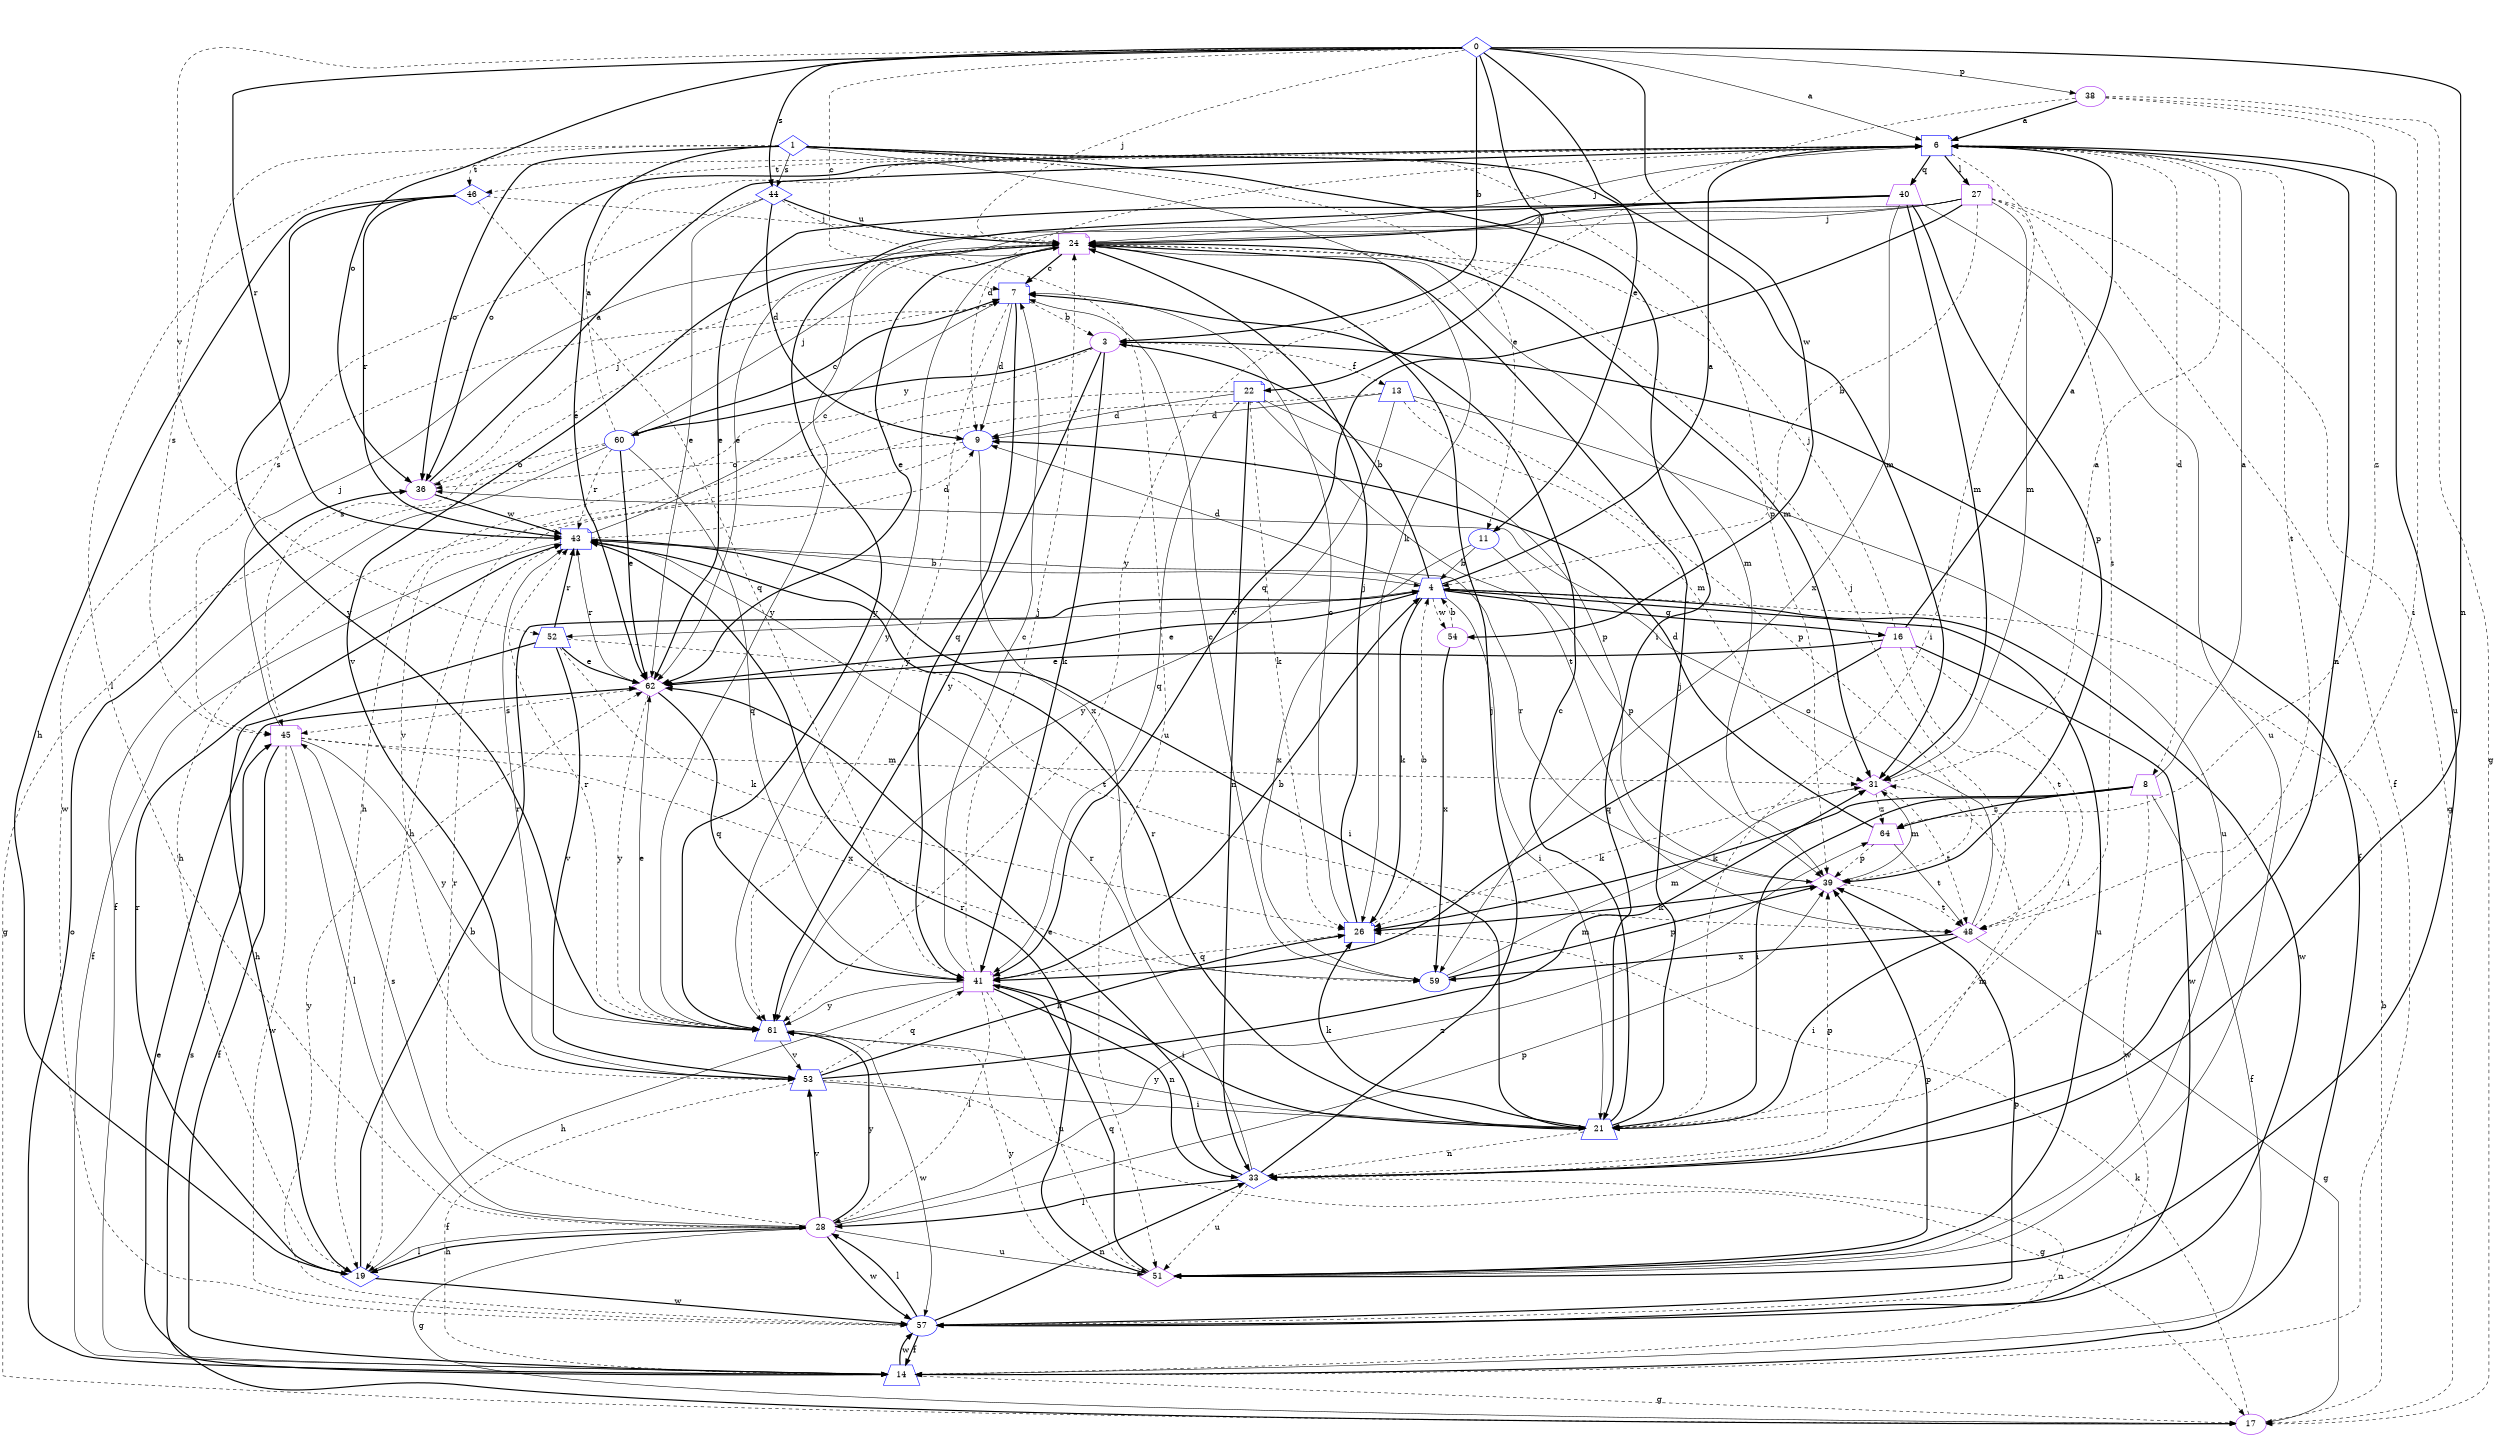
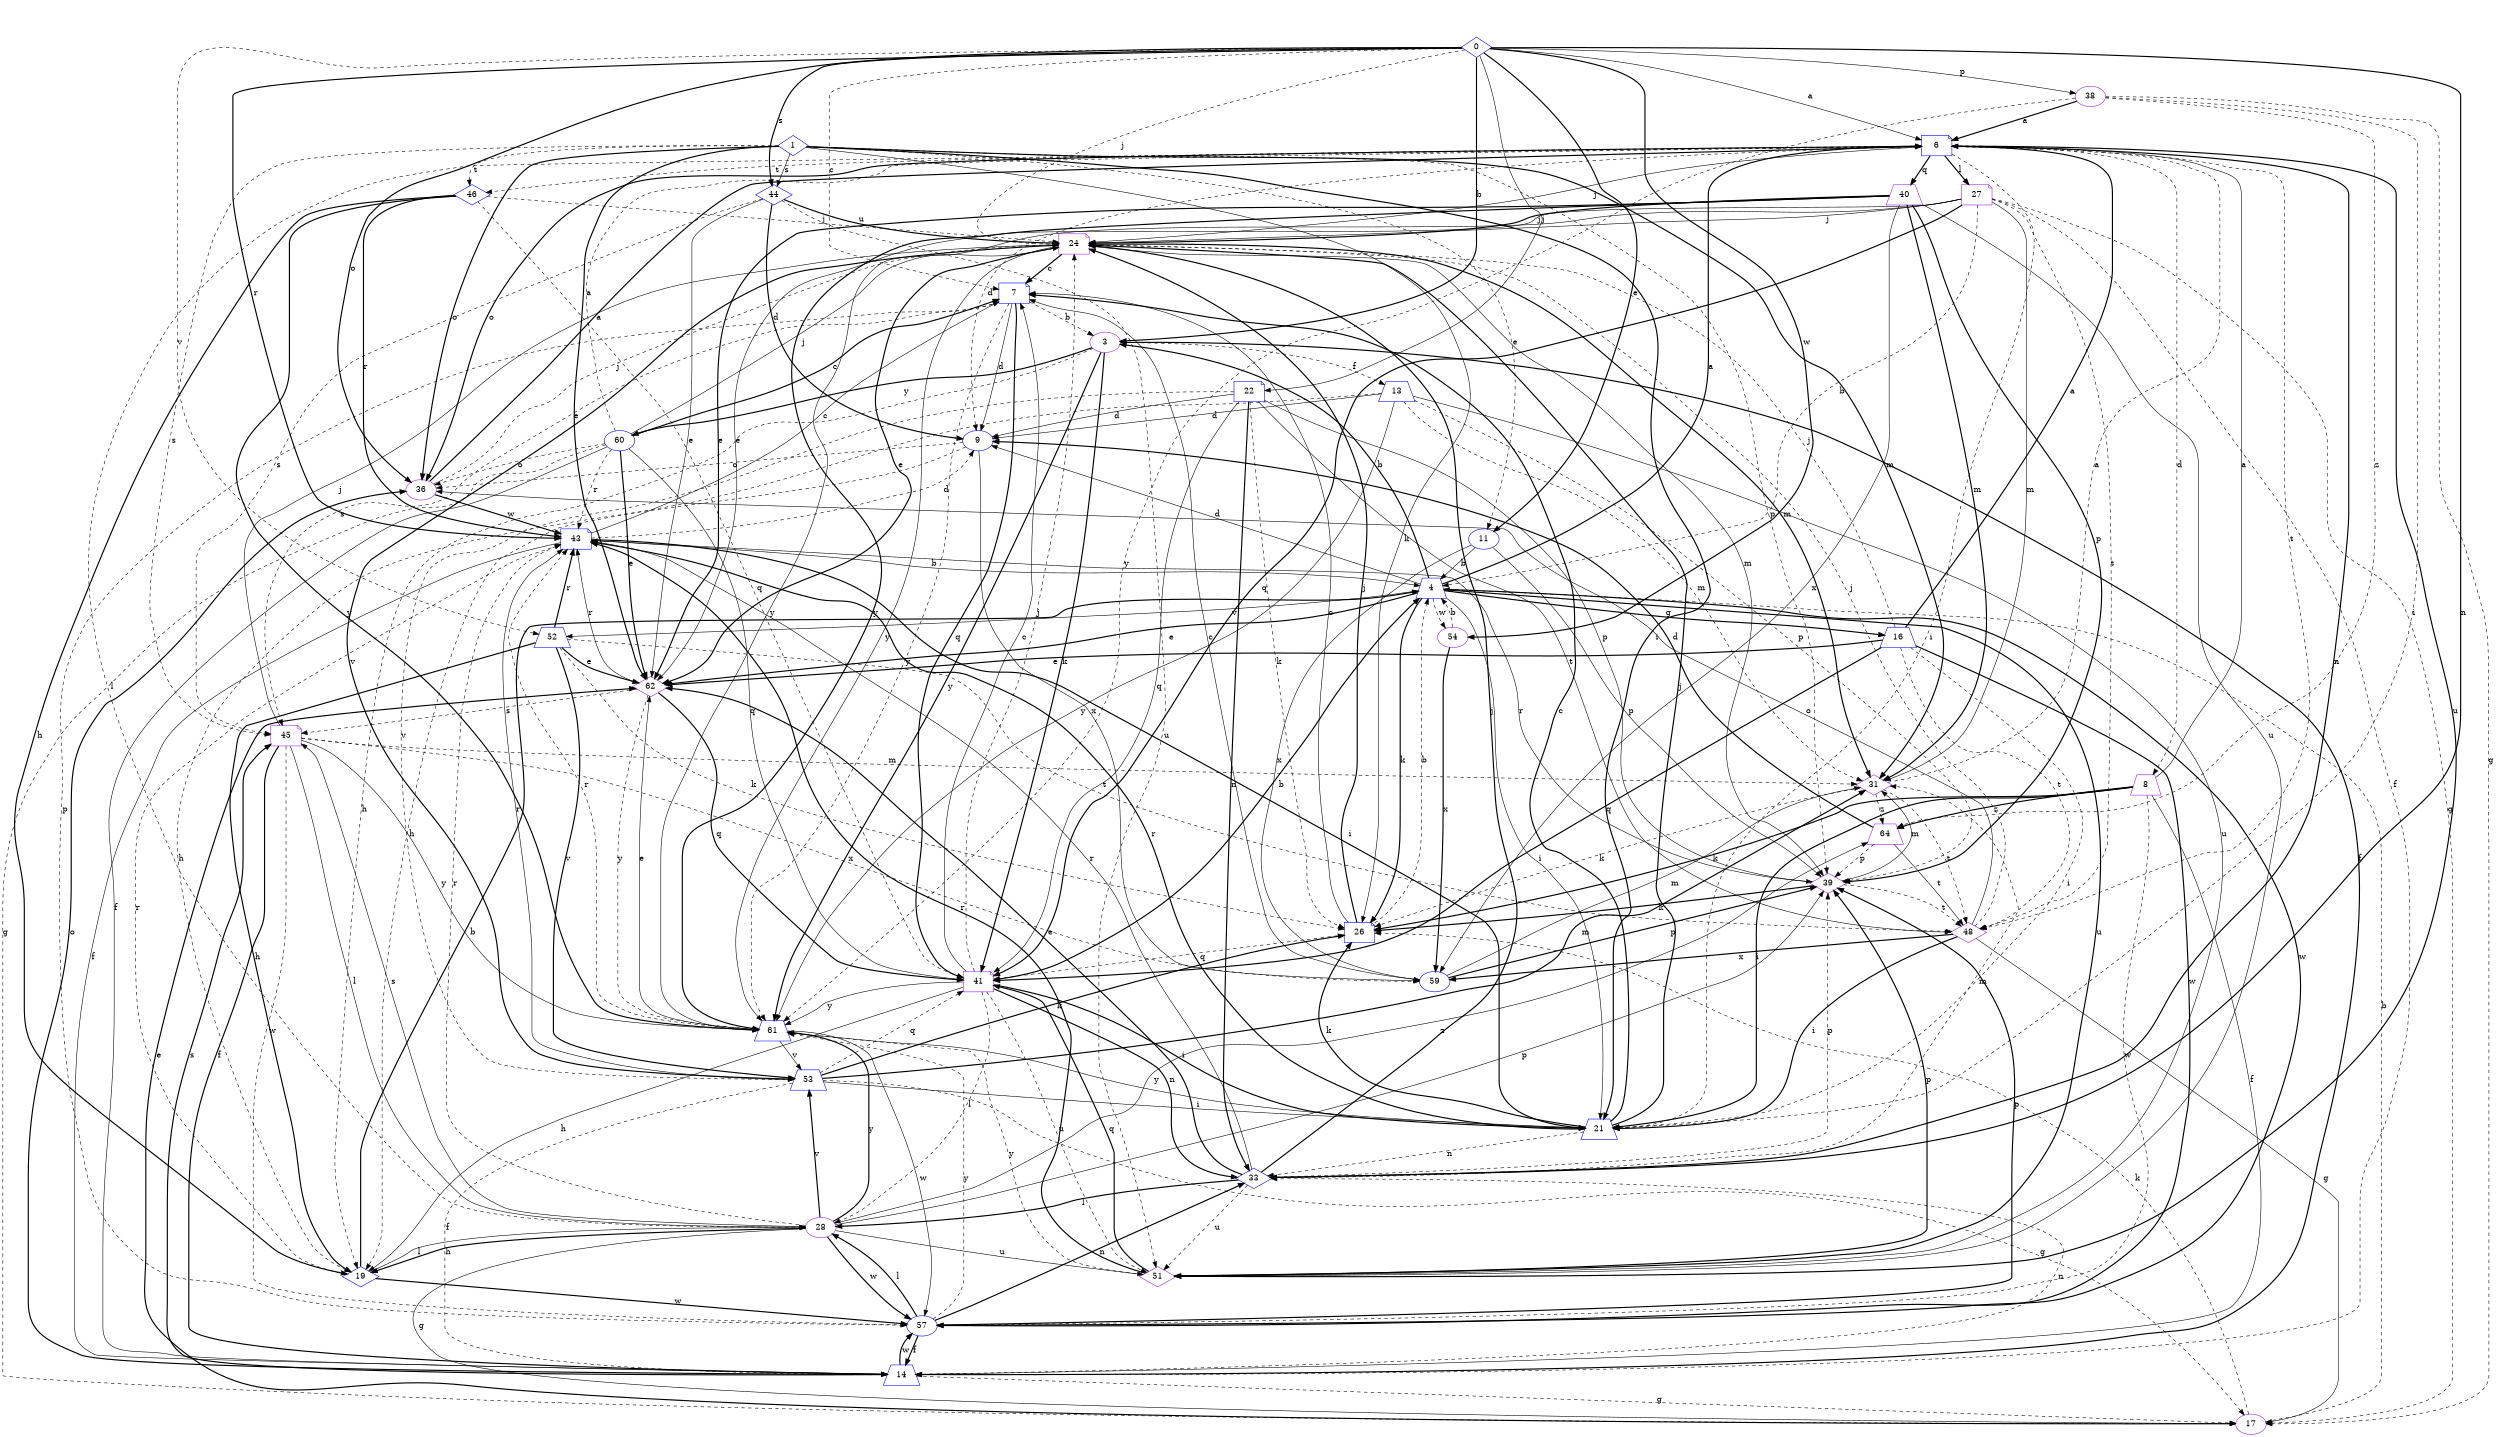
(1483, 305) -> (1483, 305)
(1898, 637) -> (1898, 637)
(65, 810) -> (65, 810)
(137, 839) -> (137, 839)
(285, 1207) -> (964, 1127)
